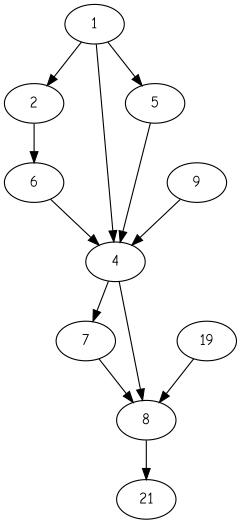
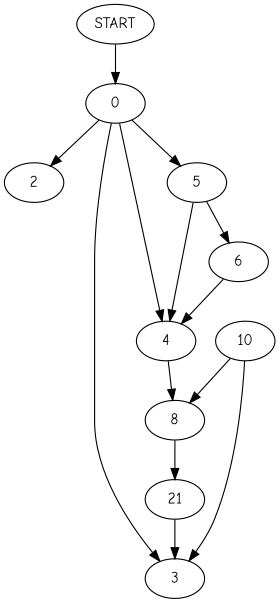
(95, 24) -> (116, 103)
none -> (116, 24)
(34, 138) -> (215, 217)
(197, 183) -> none
(86, 341) -> none
(207, 341) -> (245, 341)
none -> (175, 579)
